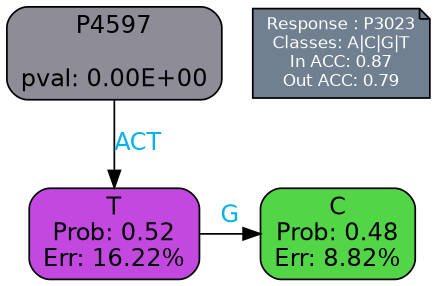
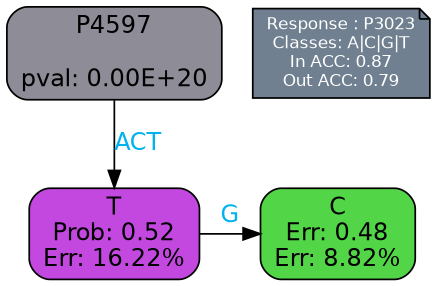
(114, 53) -> (114, 53)
(338, 234) -> (338, 234)
